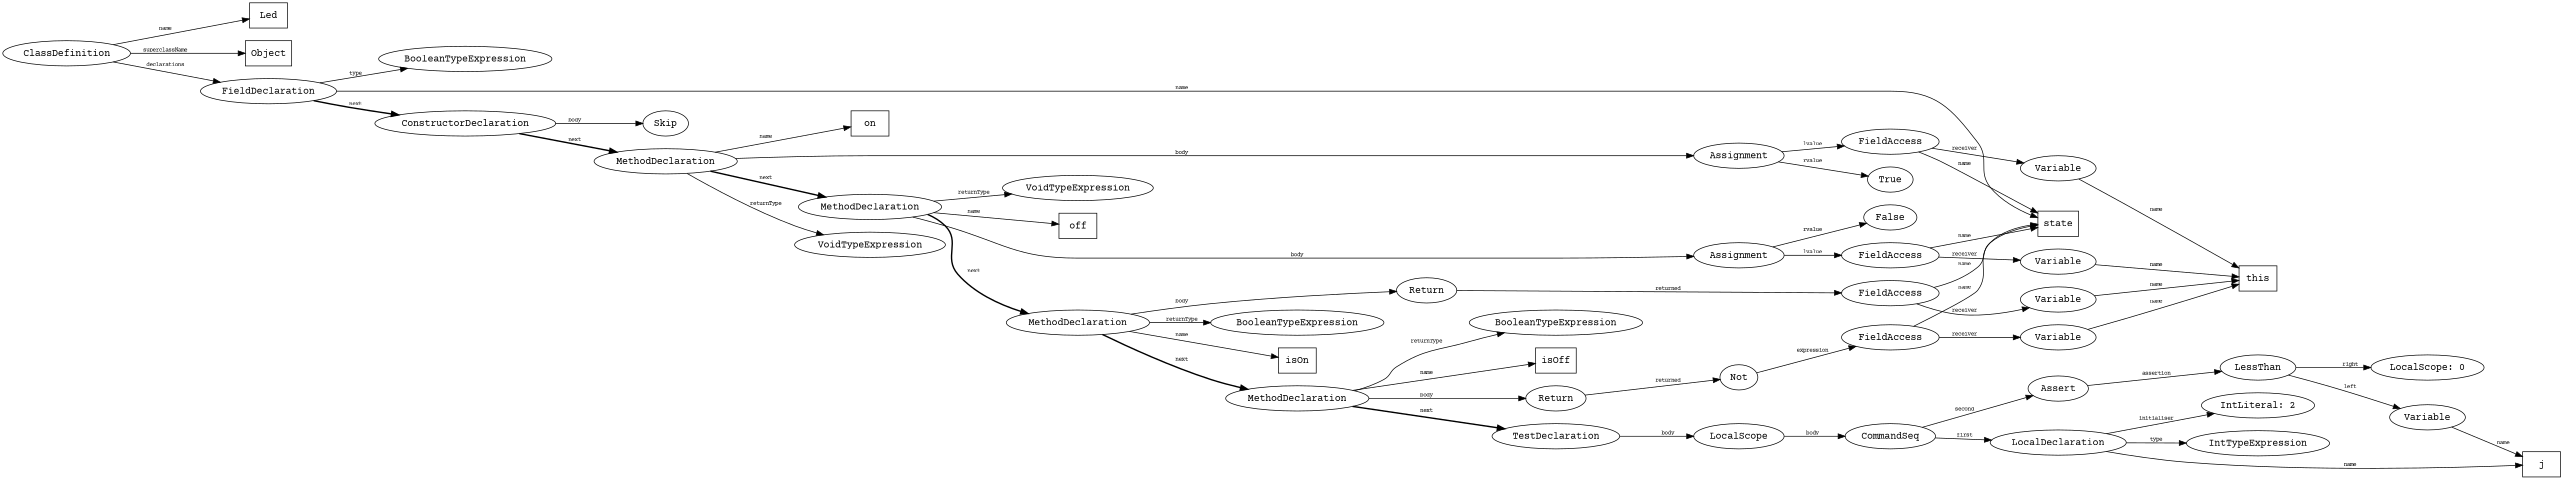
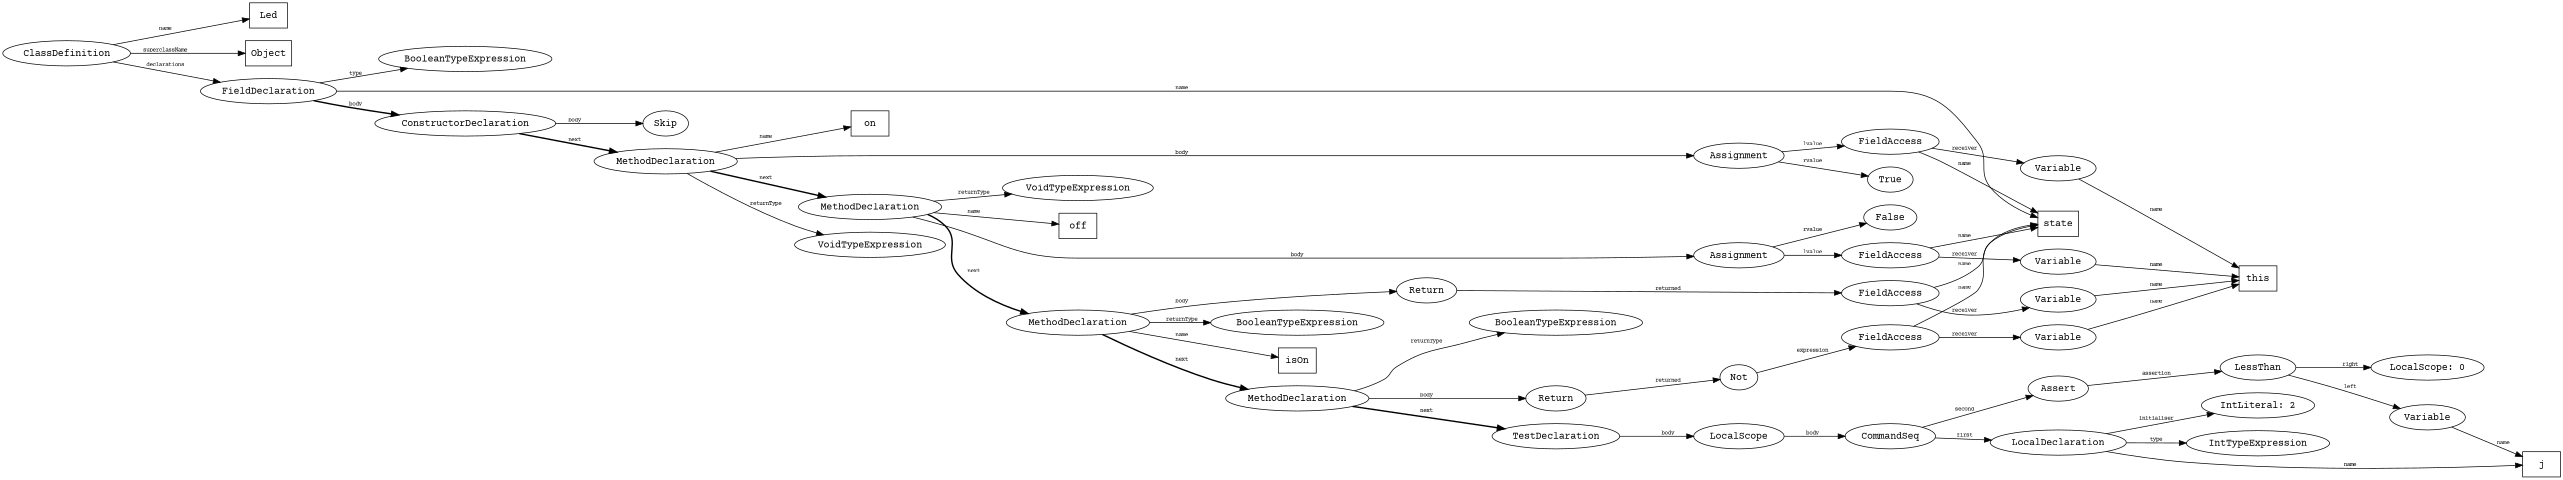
(356, 104) -> (356, 104)
(1556, 361) -> none
